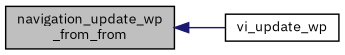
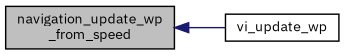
(90, 28) -> (90, 28)
